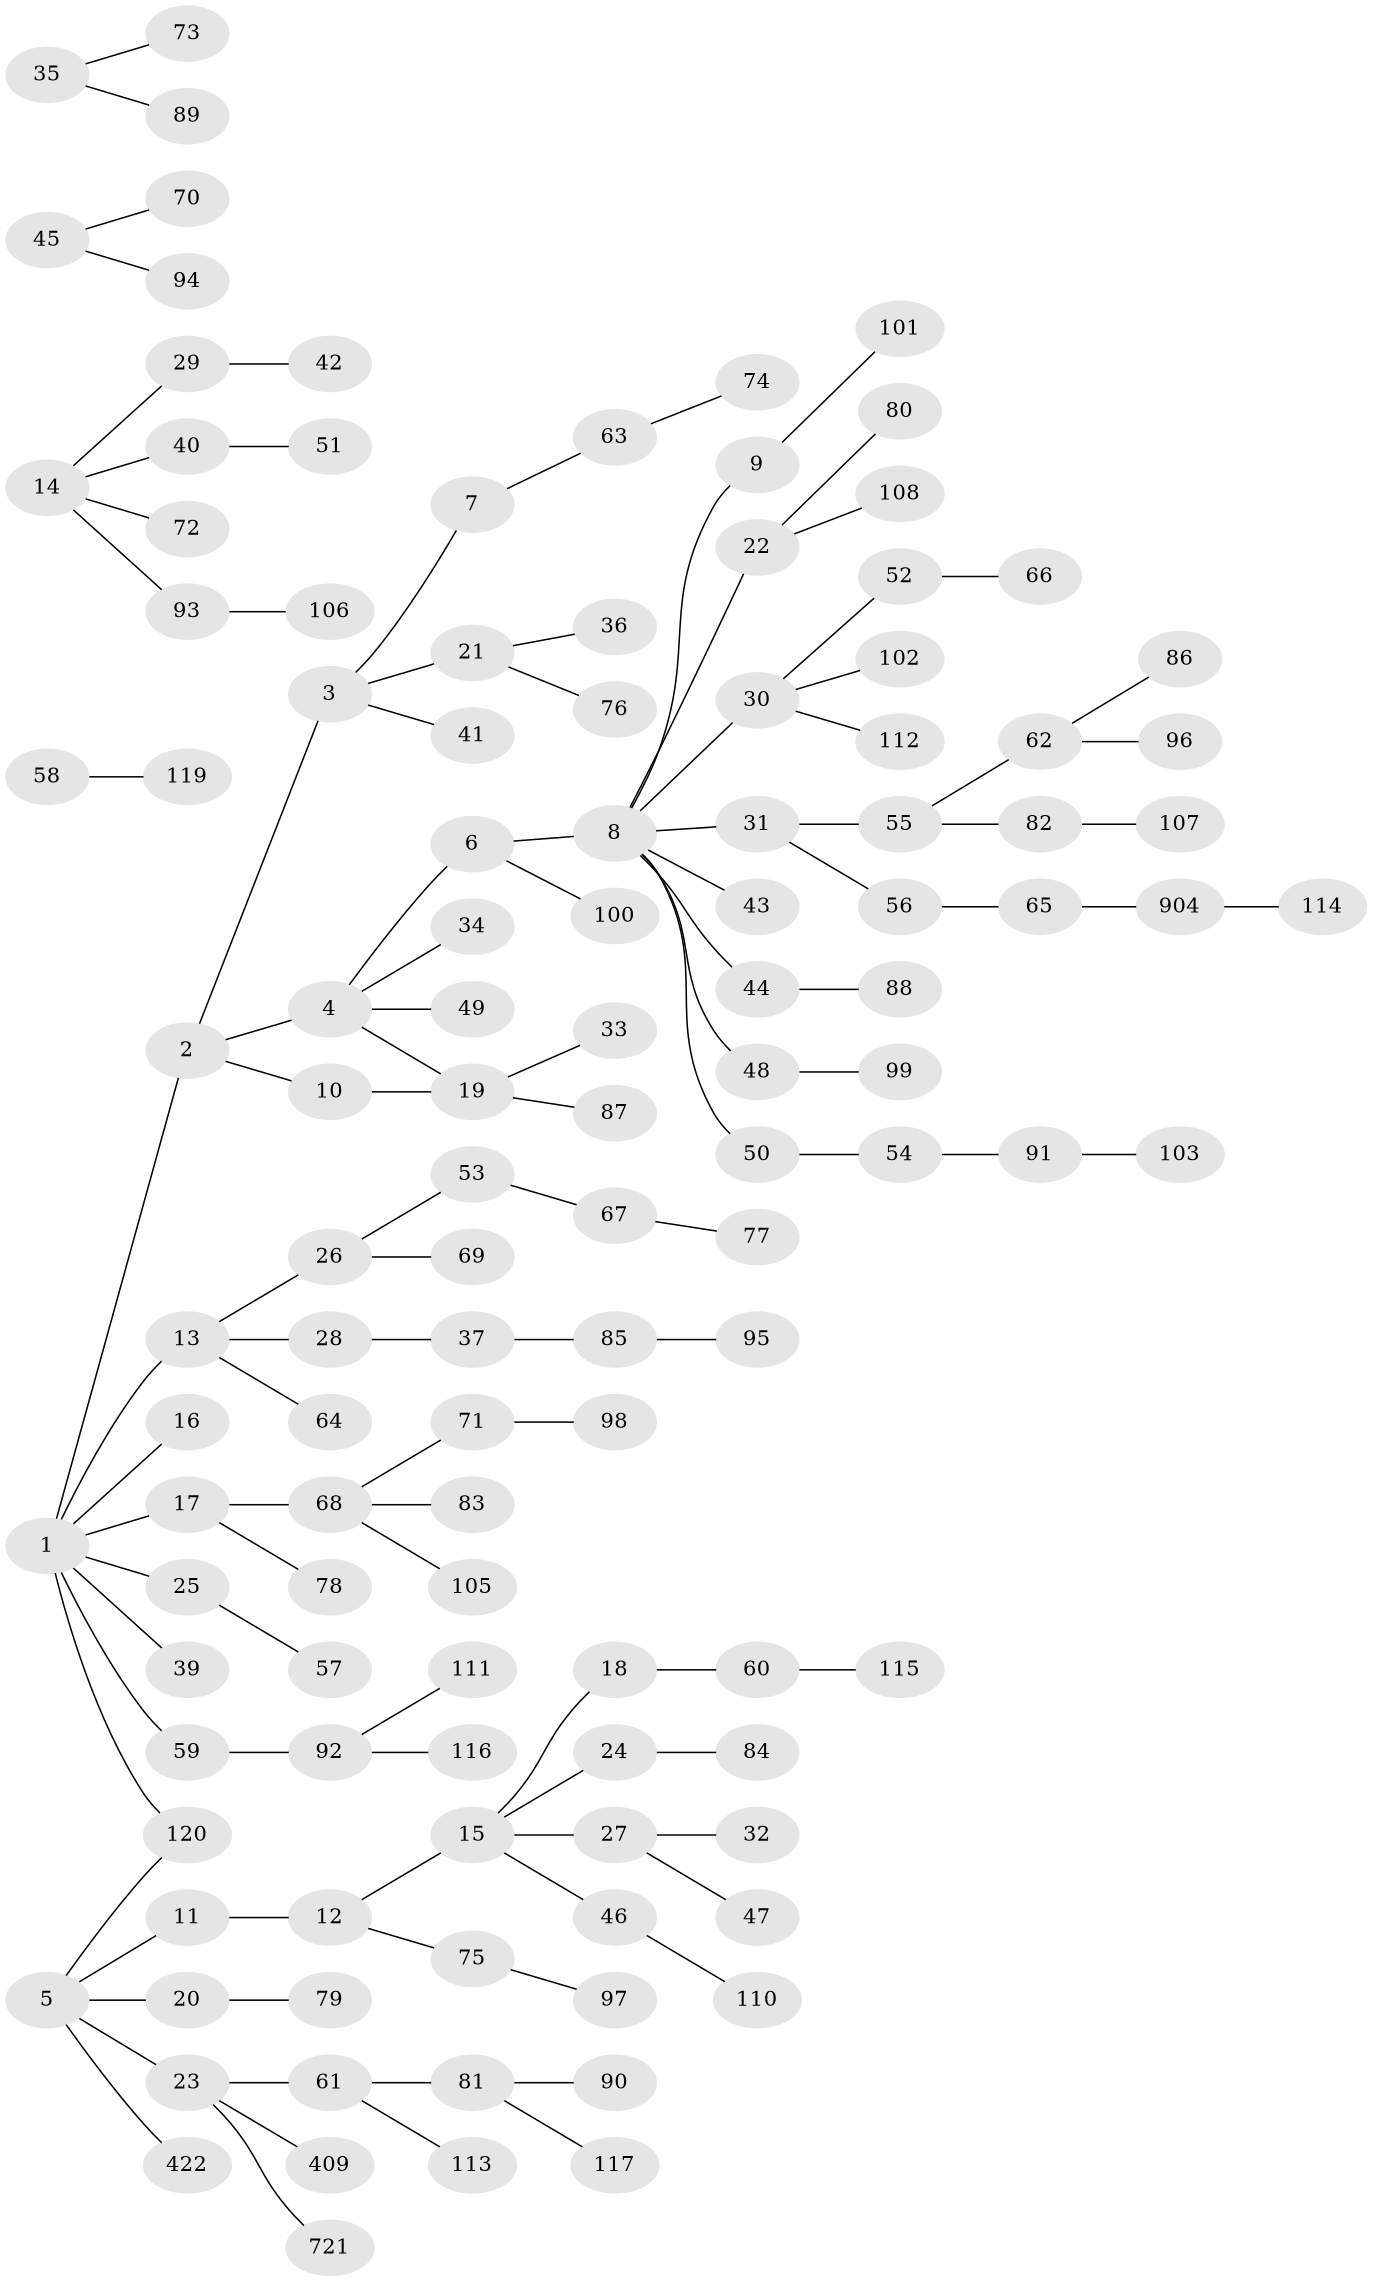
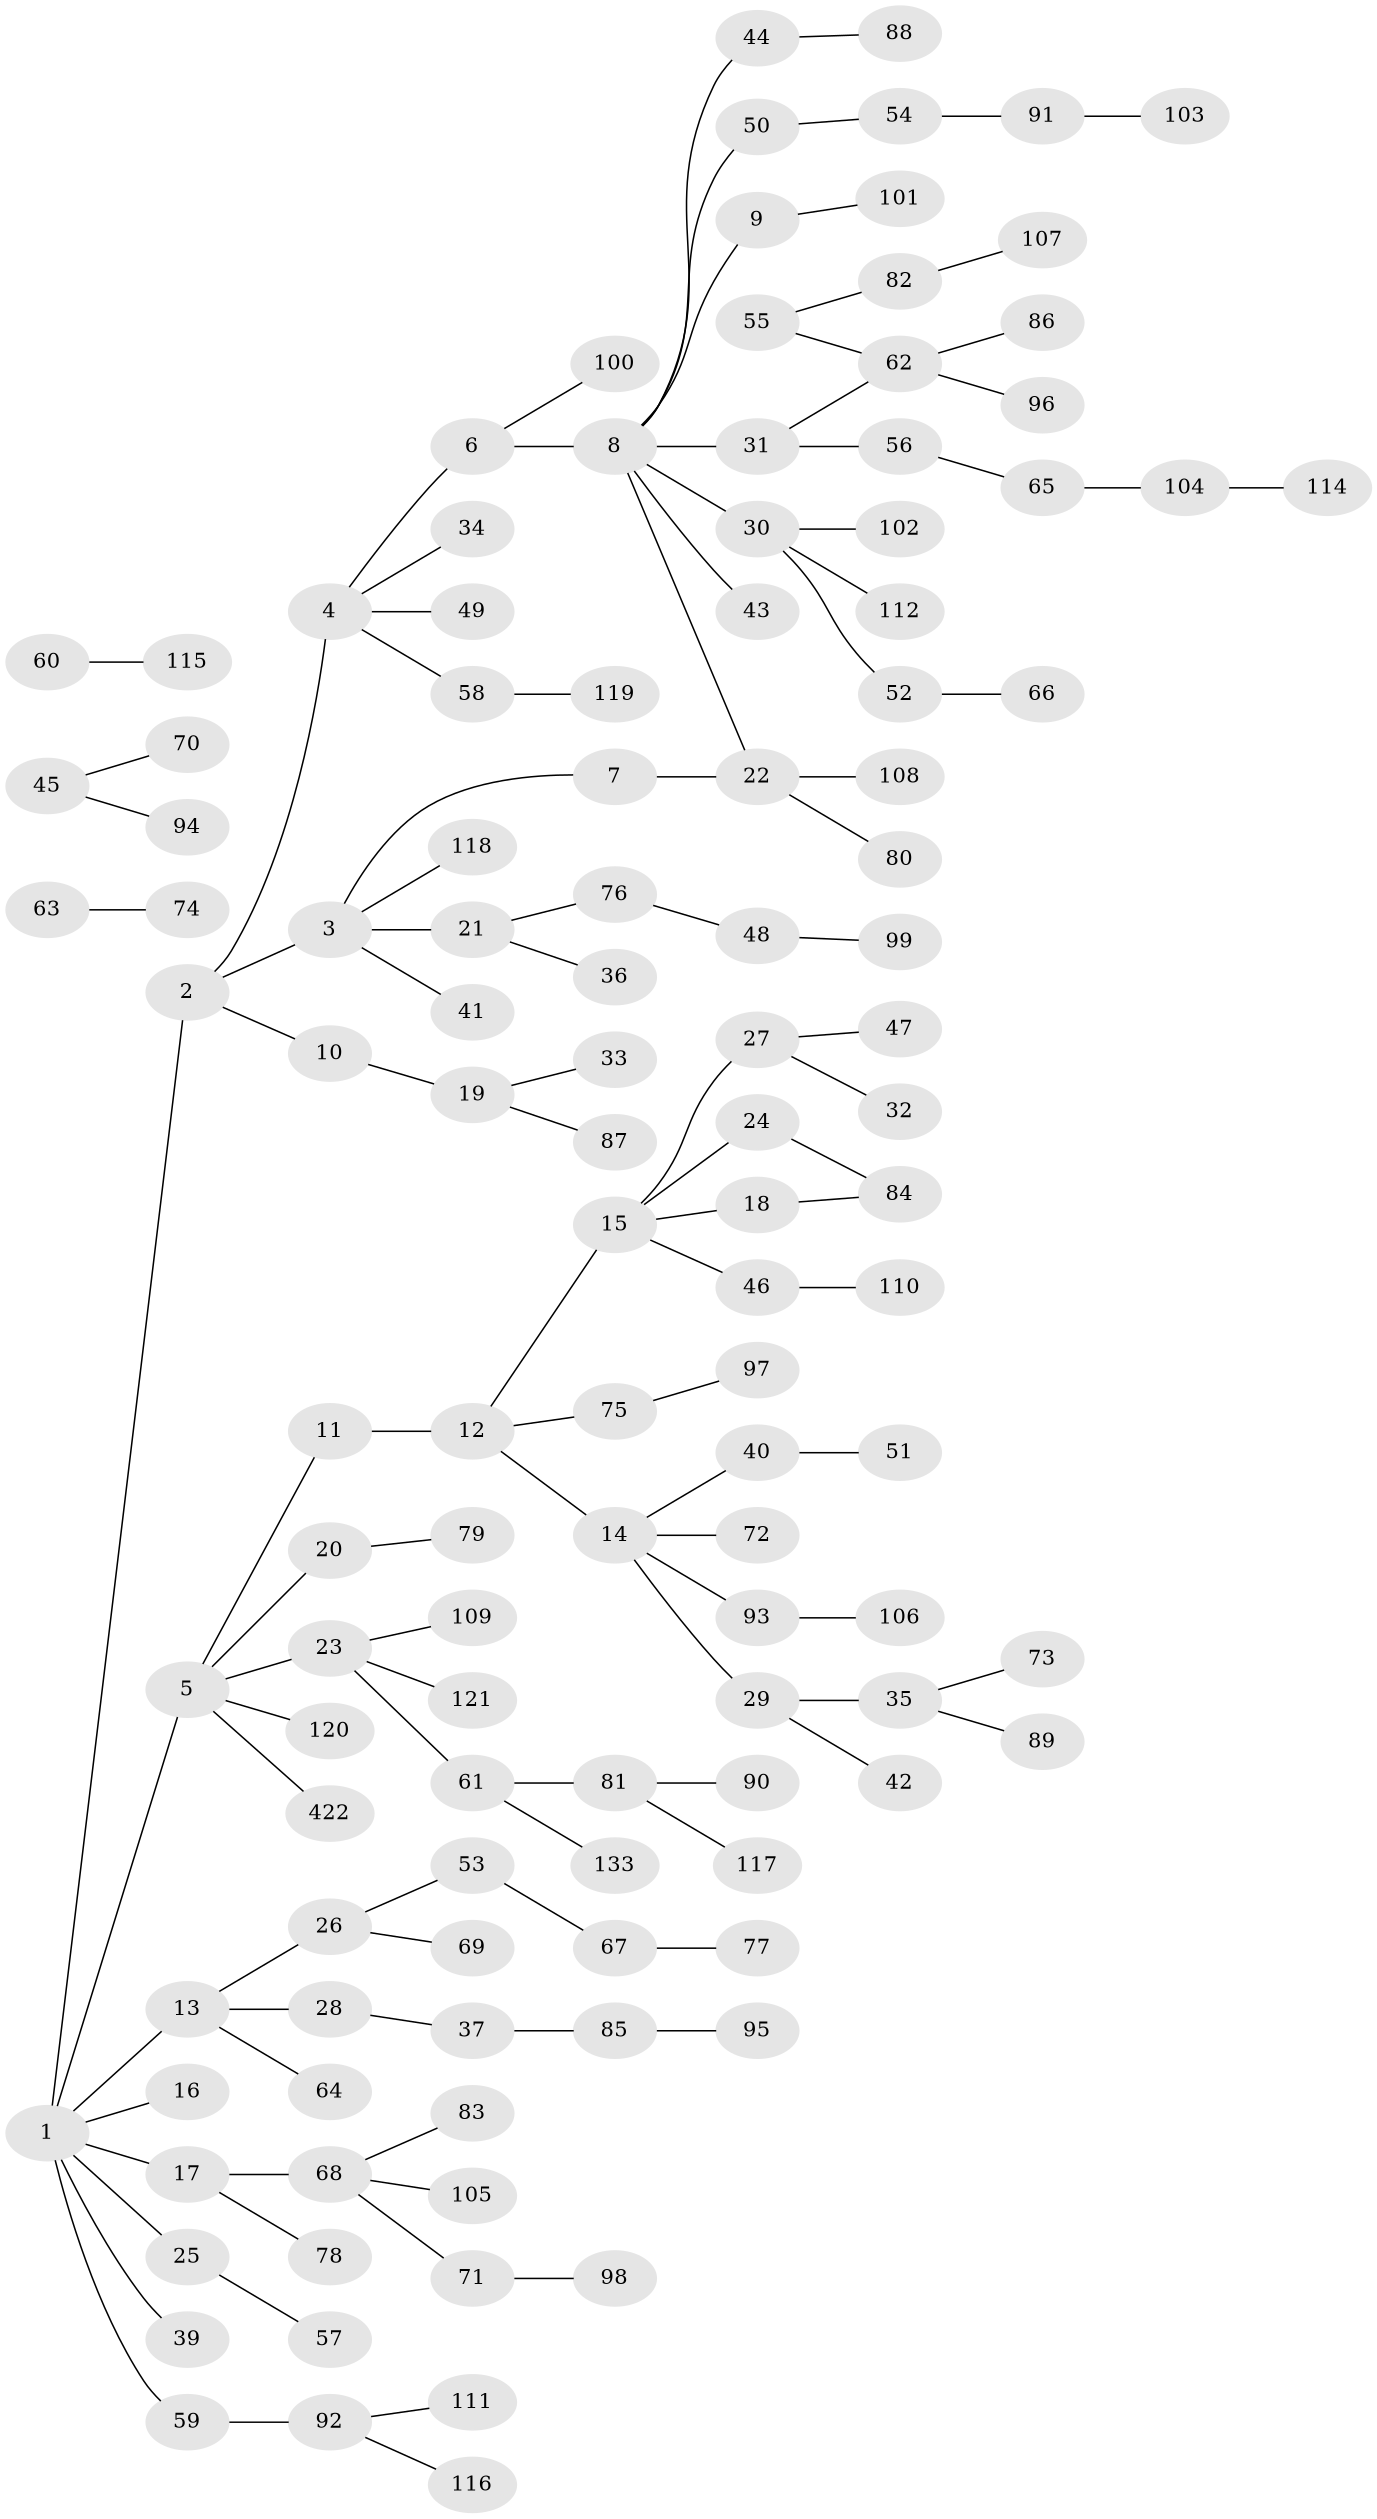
(544, 471) -> (687, 777)
(829, 824) -> (829, 405)
none -> (472, 847)
(1180, 907) -> (1185, 488)
(697, 995) -> (686, 915)
(401, 1051) -> (401, 653)
none -> (544, 1483)
(687, 1670) -> (829, 1200)
(96, 1699) -> (117, 1912)
none -> (829, 1700)
(330, 2165) -> (472, 1618)
(472, 2165) -> (615, 1866)
(330, 2248) -> (472, 1700)
